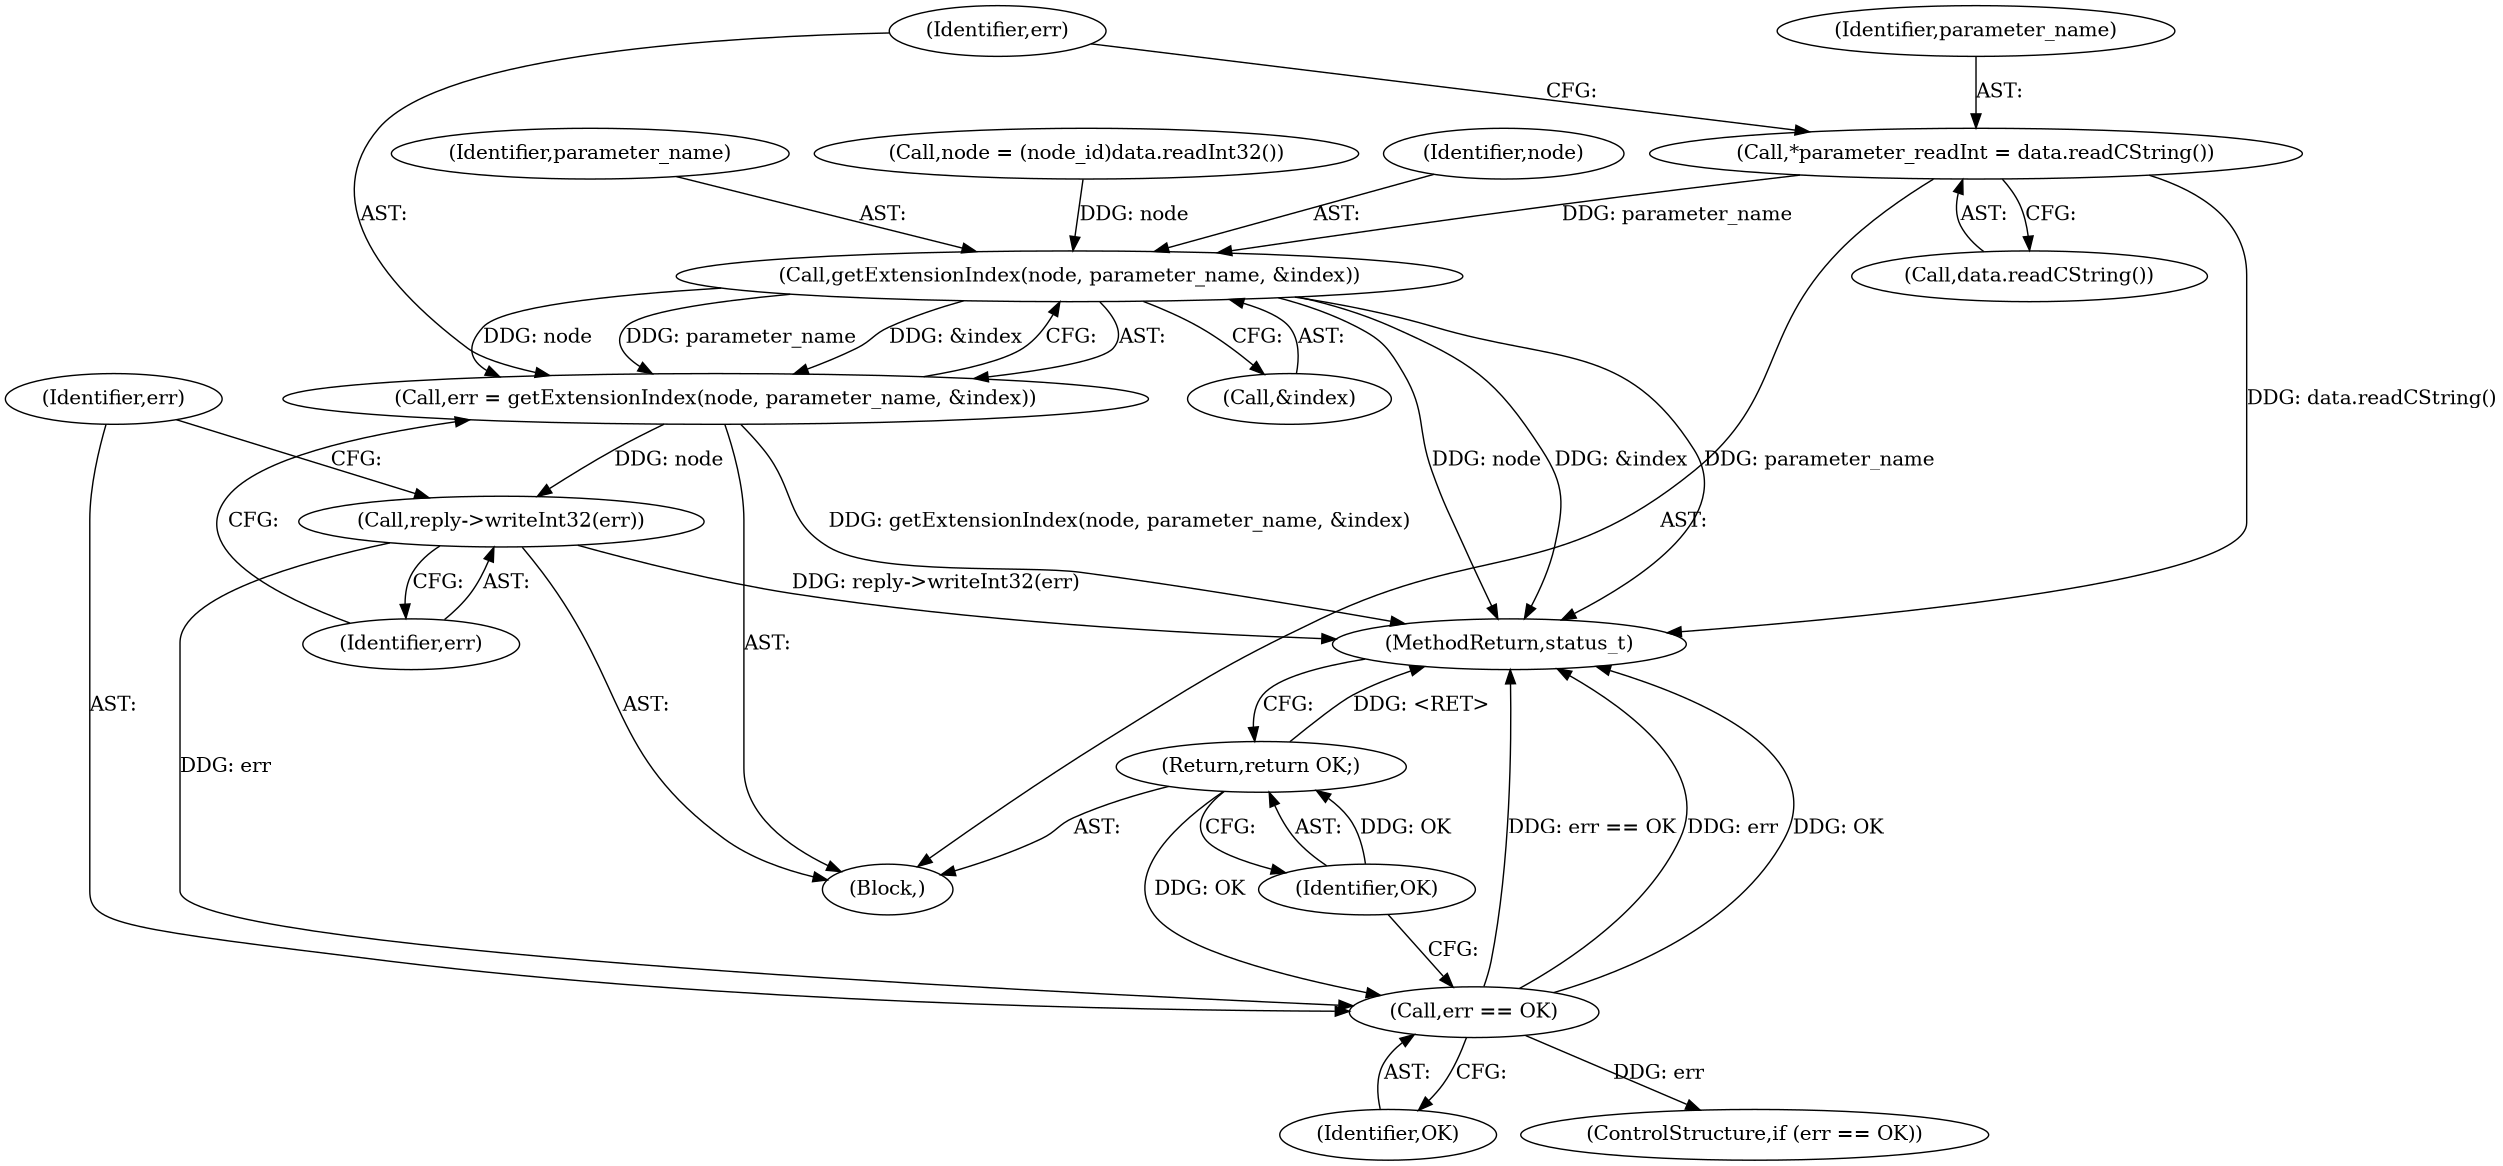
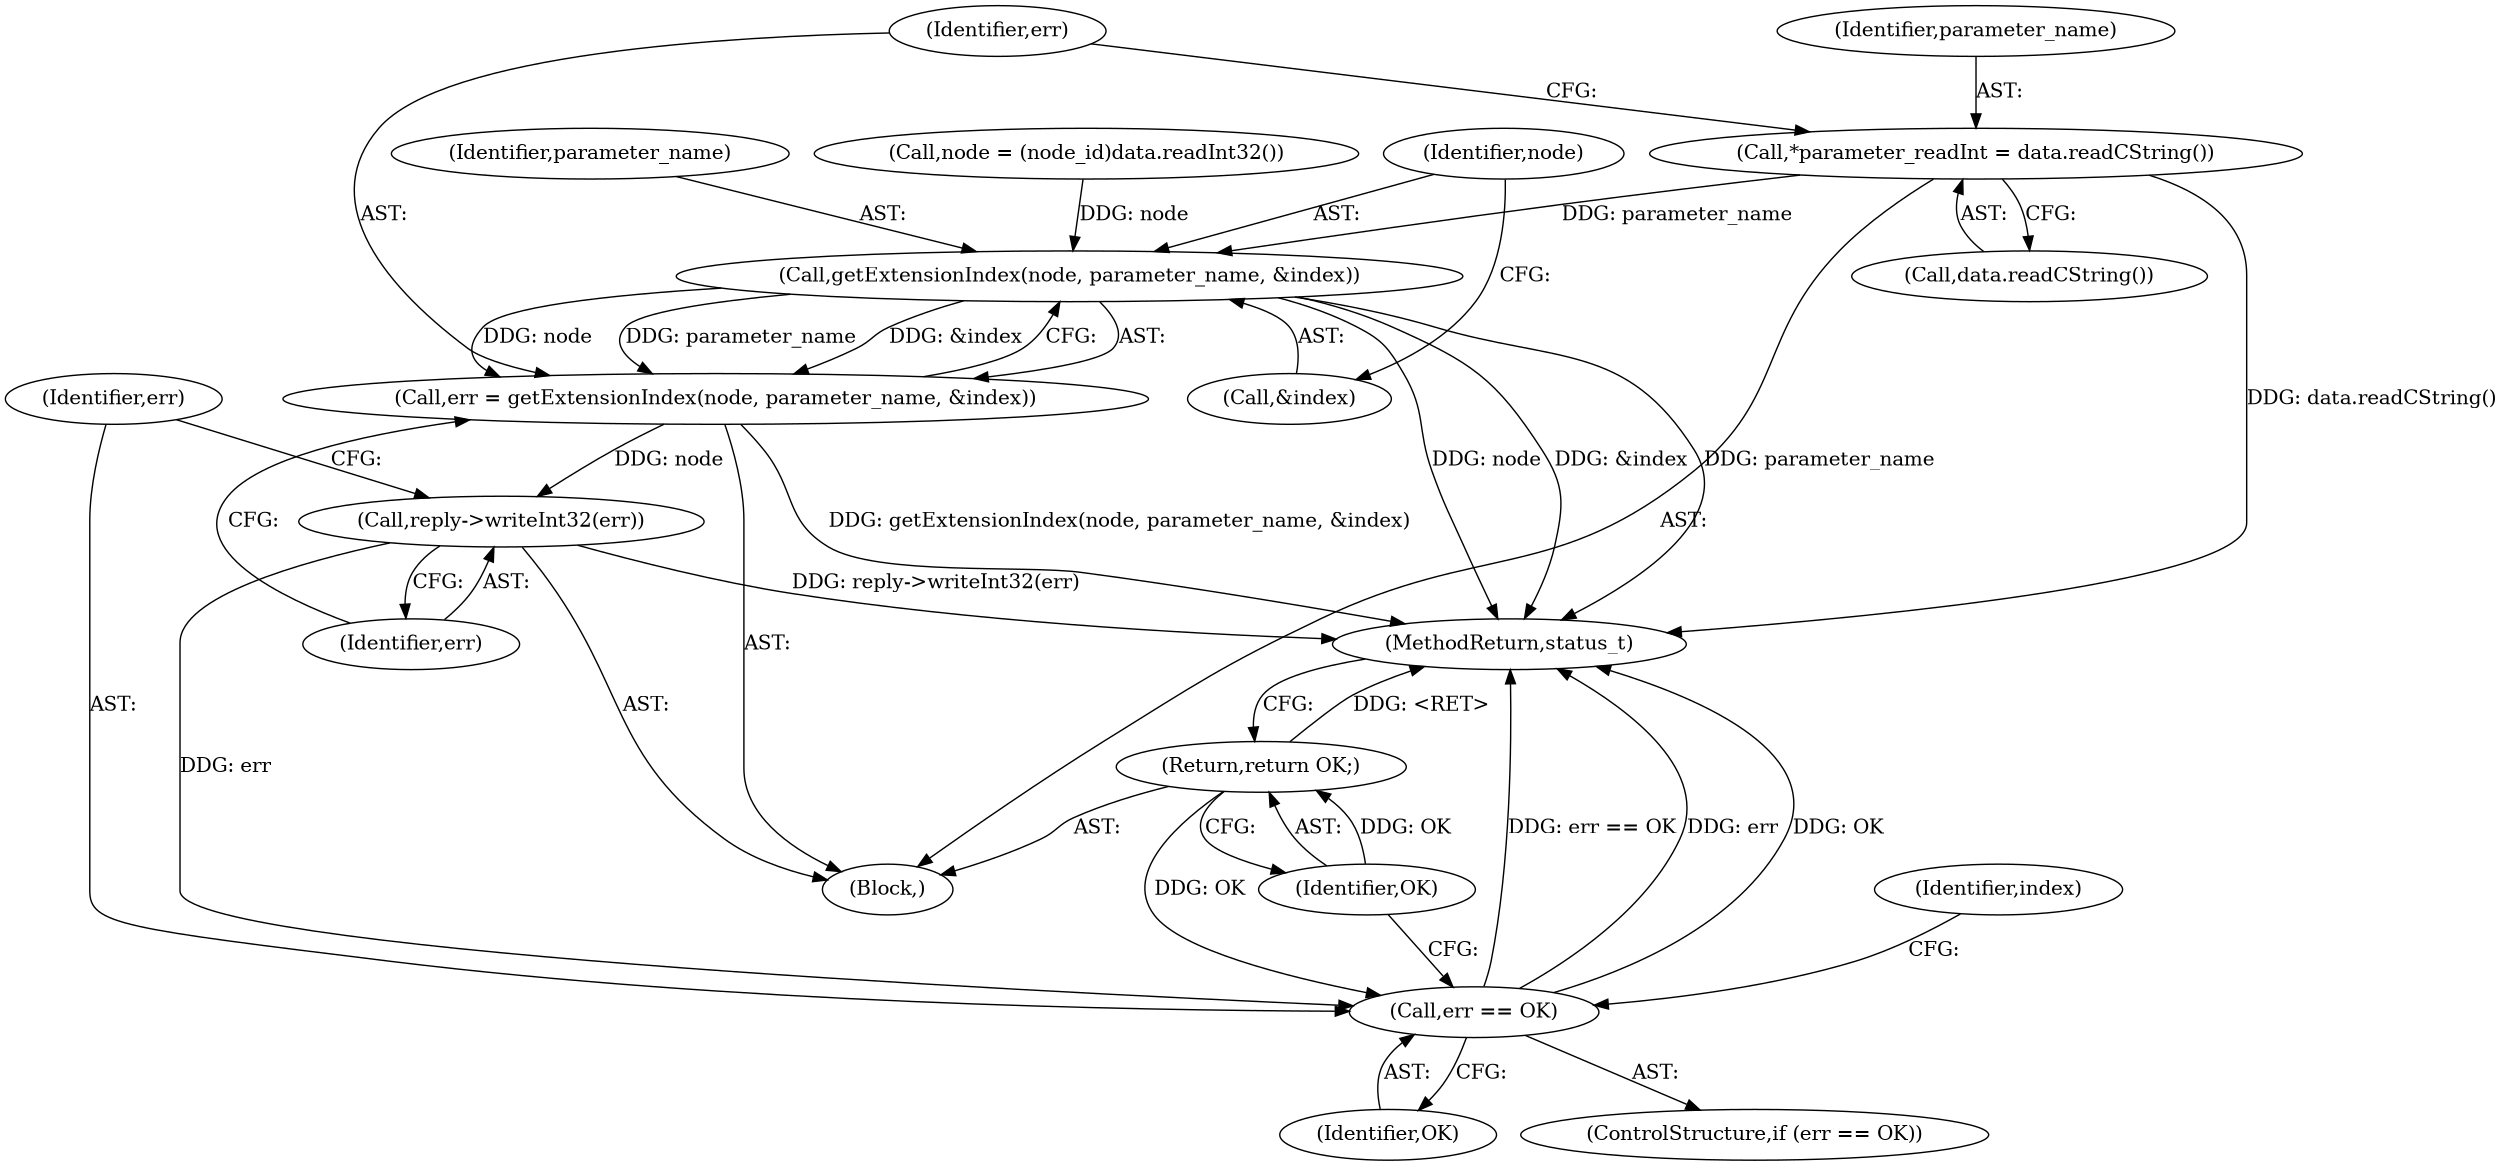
(1201, 328) -> (1475, 302)
none -> (1999, 890)
(1659, 1074) -> (1659, 1074)
